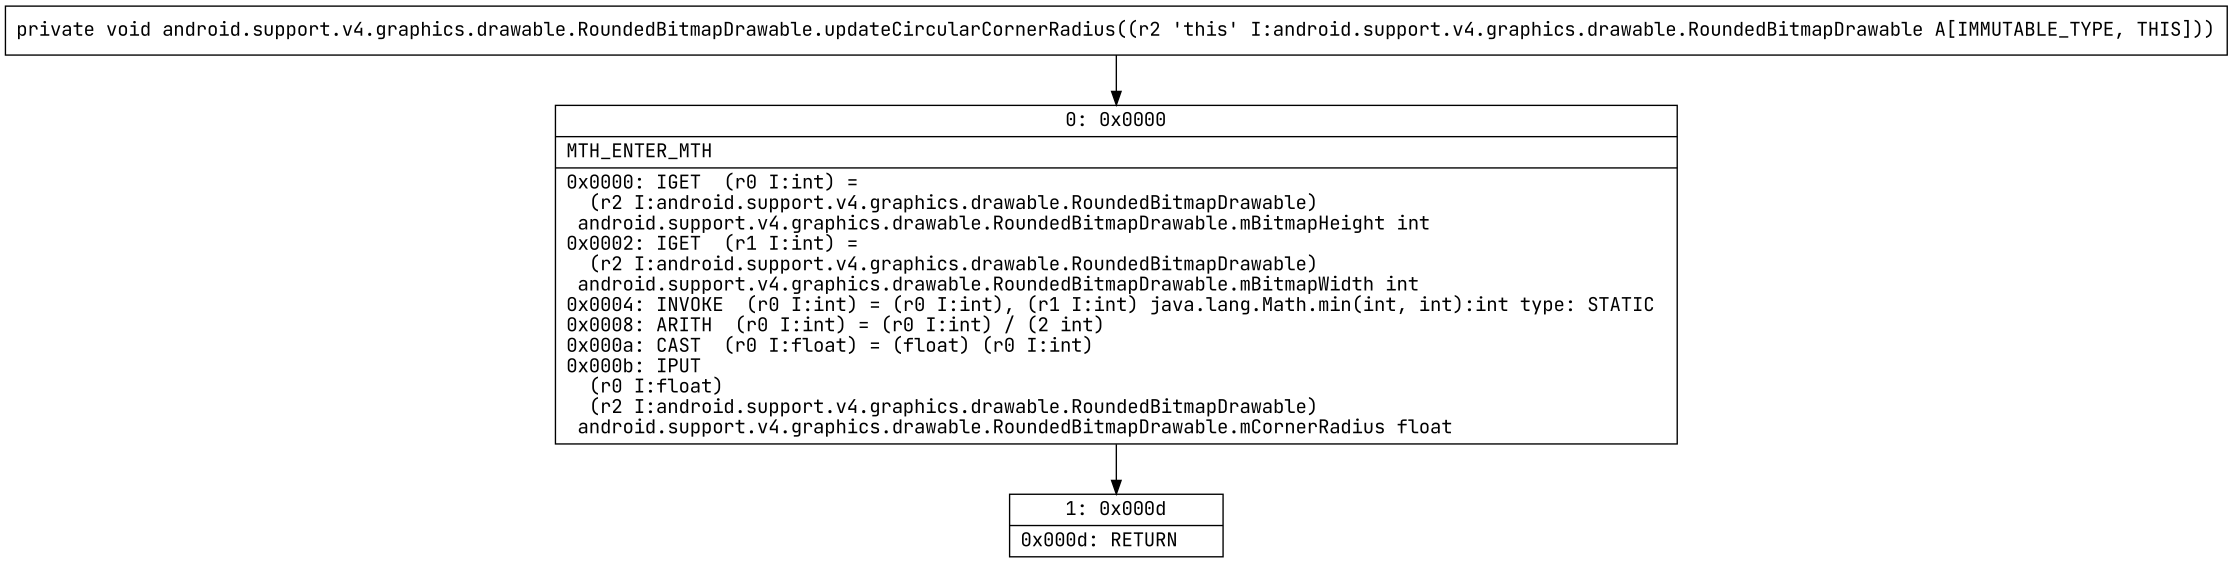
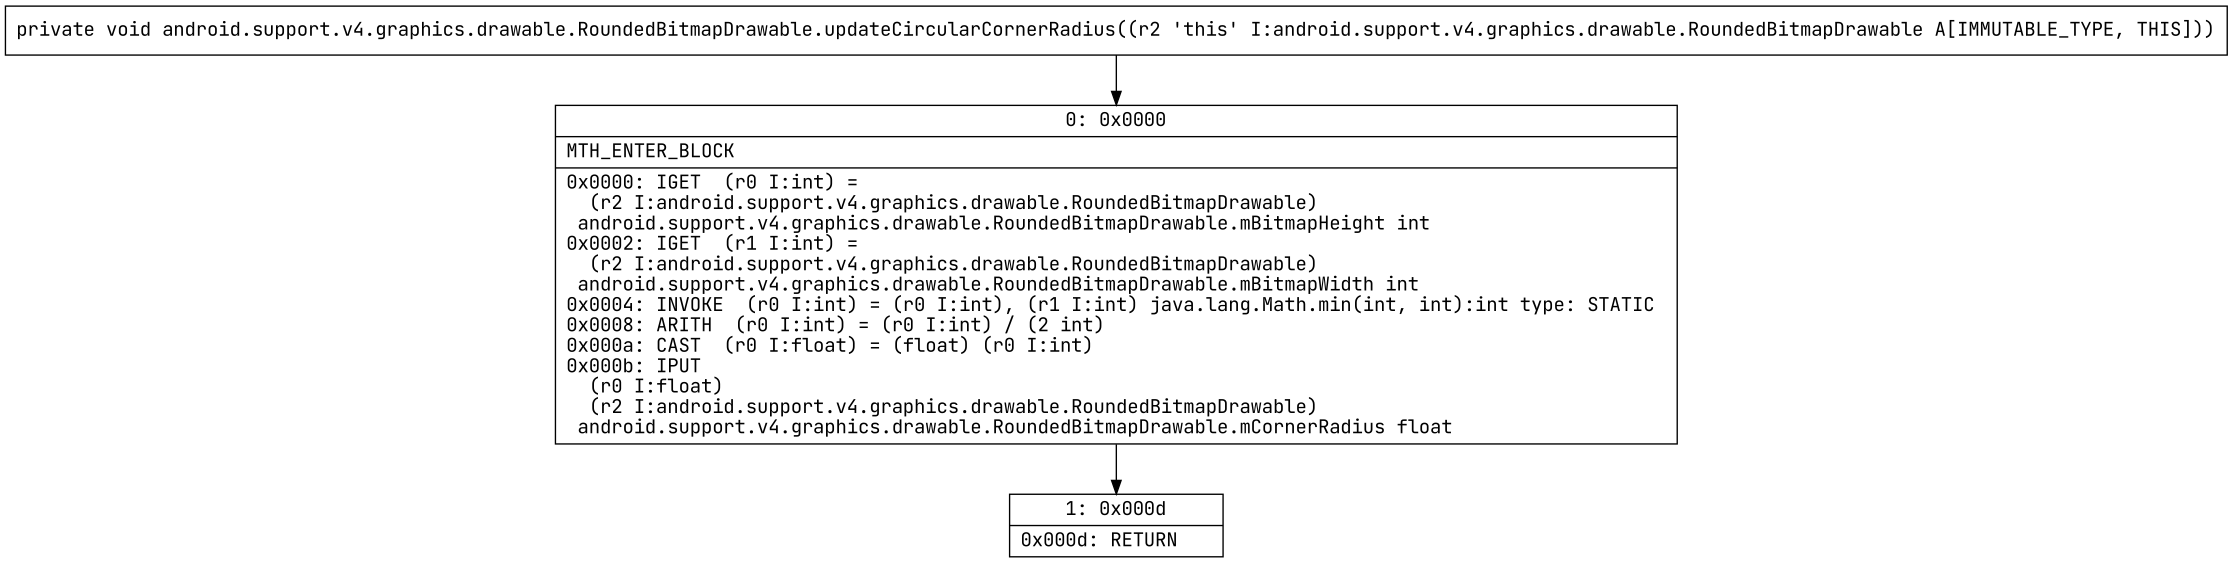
(640, 152) -> (651, 152)
